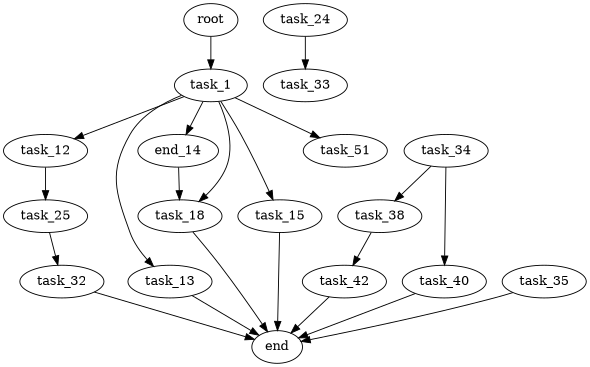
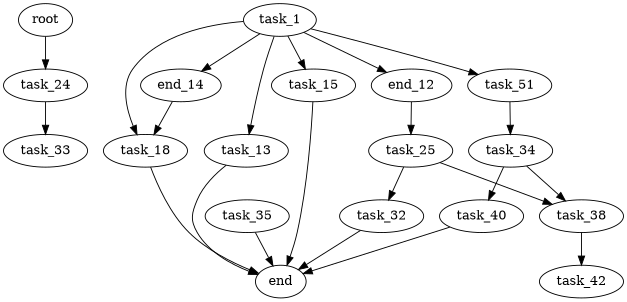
(211, 48) -> (46, 48)
none -> (510, 114)
(46, 151) -> (412, 85)
none -> (489, 181)
(313, 312) -> none
